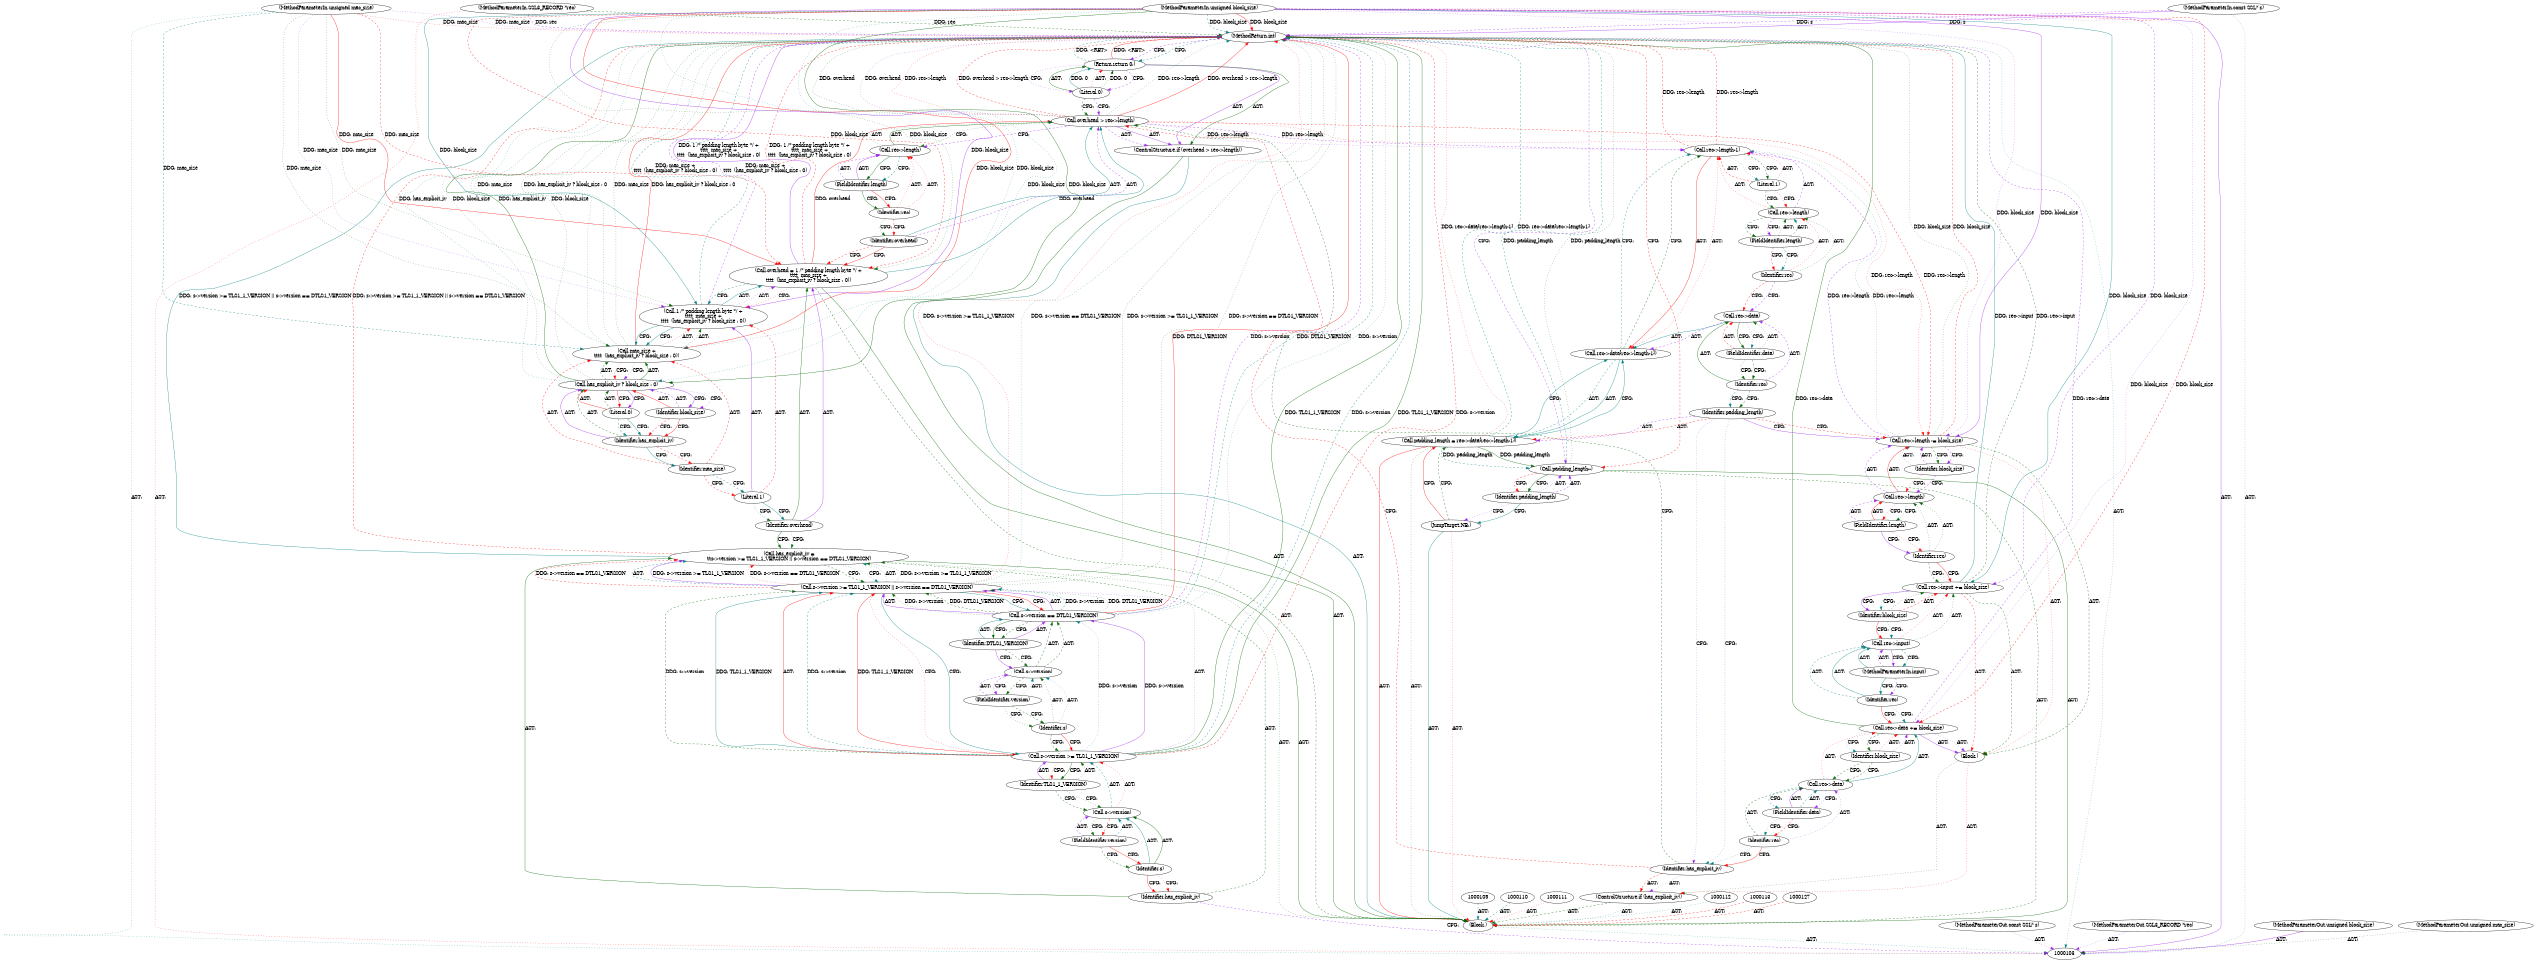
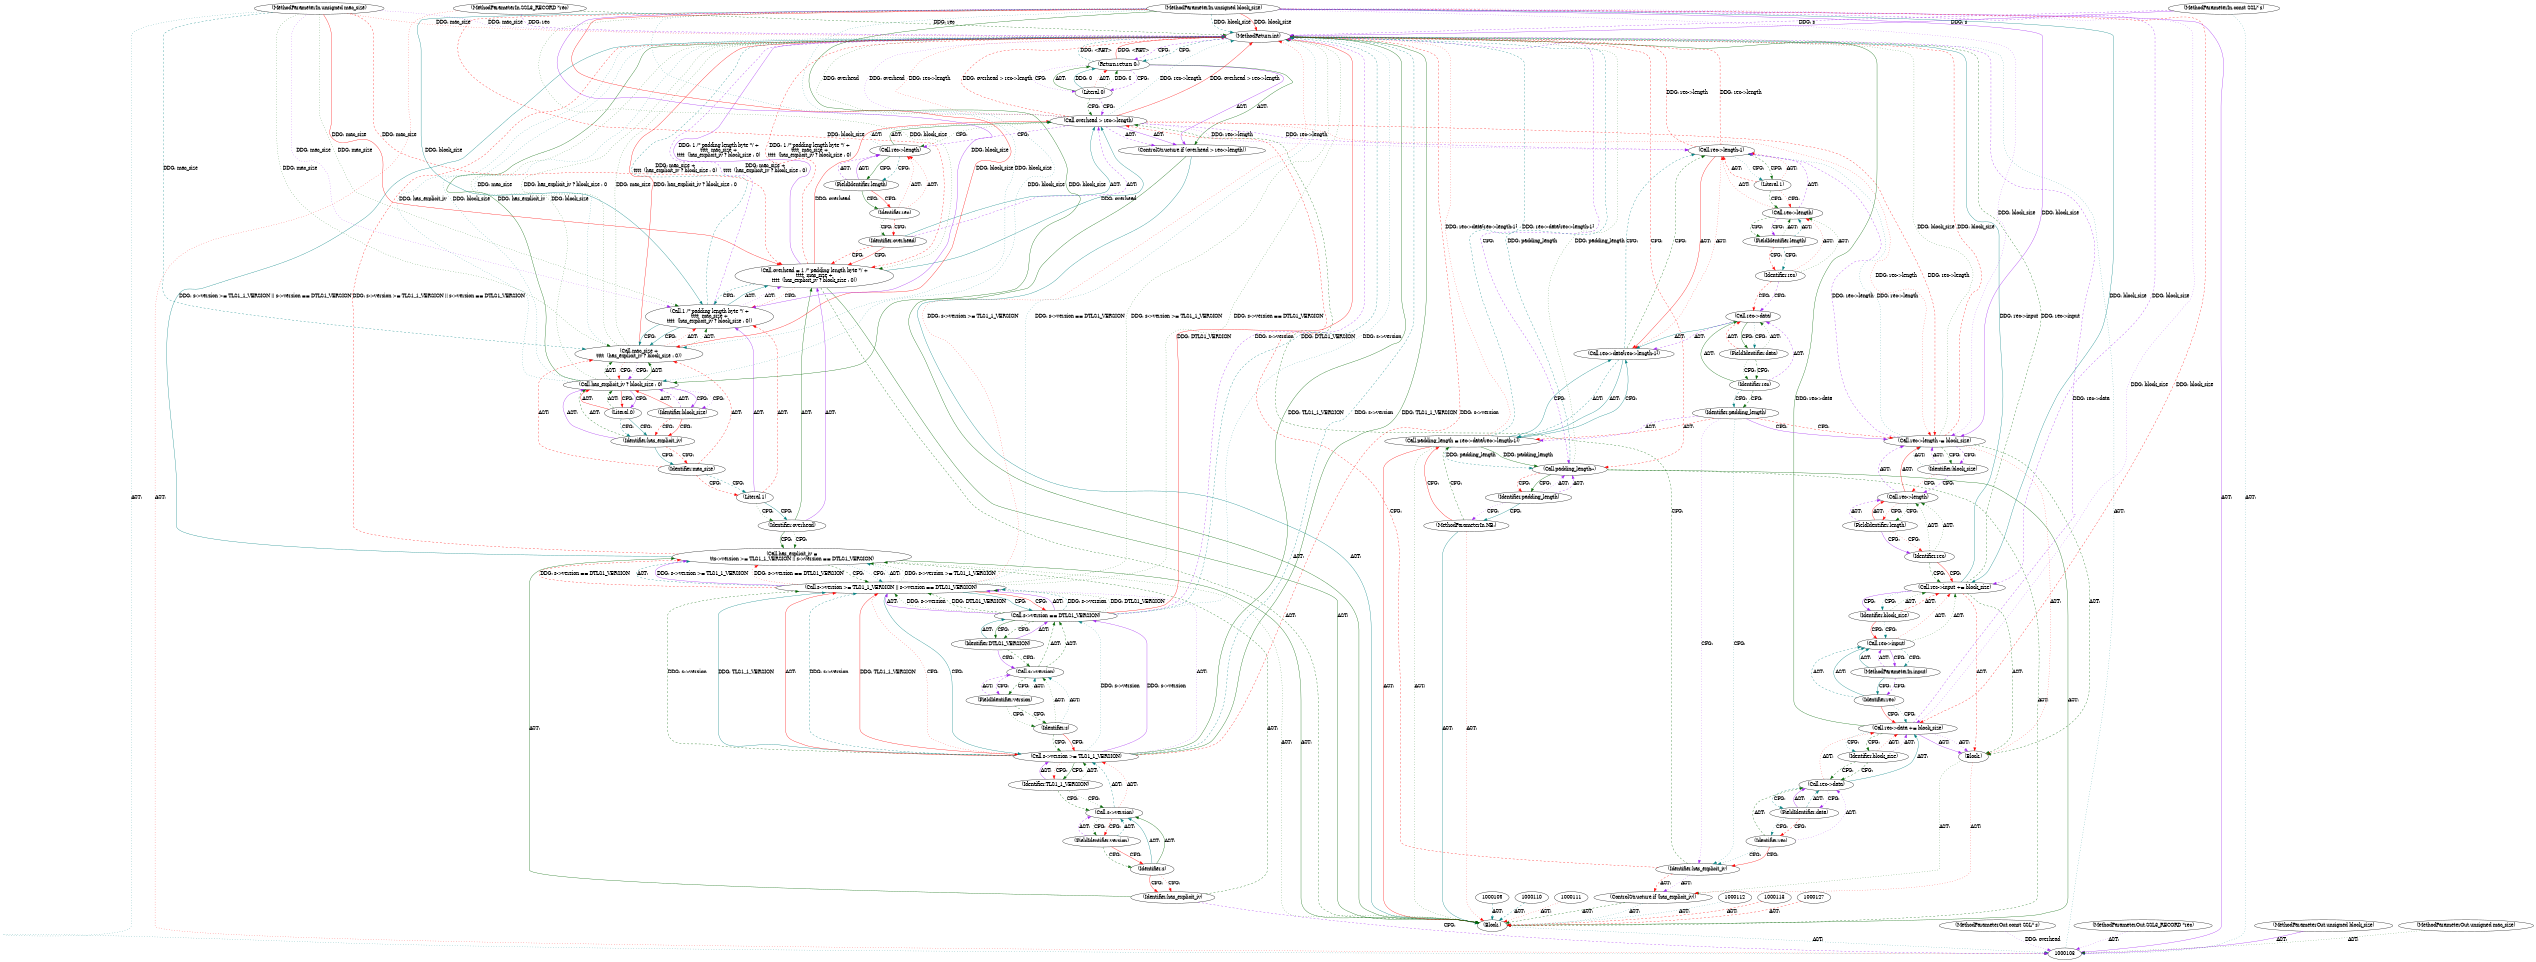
(2016, 163) -> (2020, 167)
(1451, 526) -> (1466, 526)
(2041, 940) -> (2043, 940)
